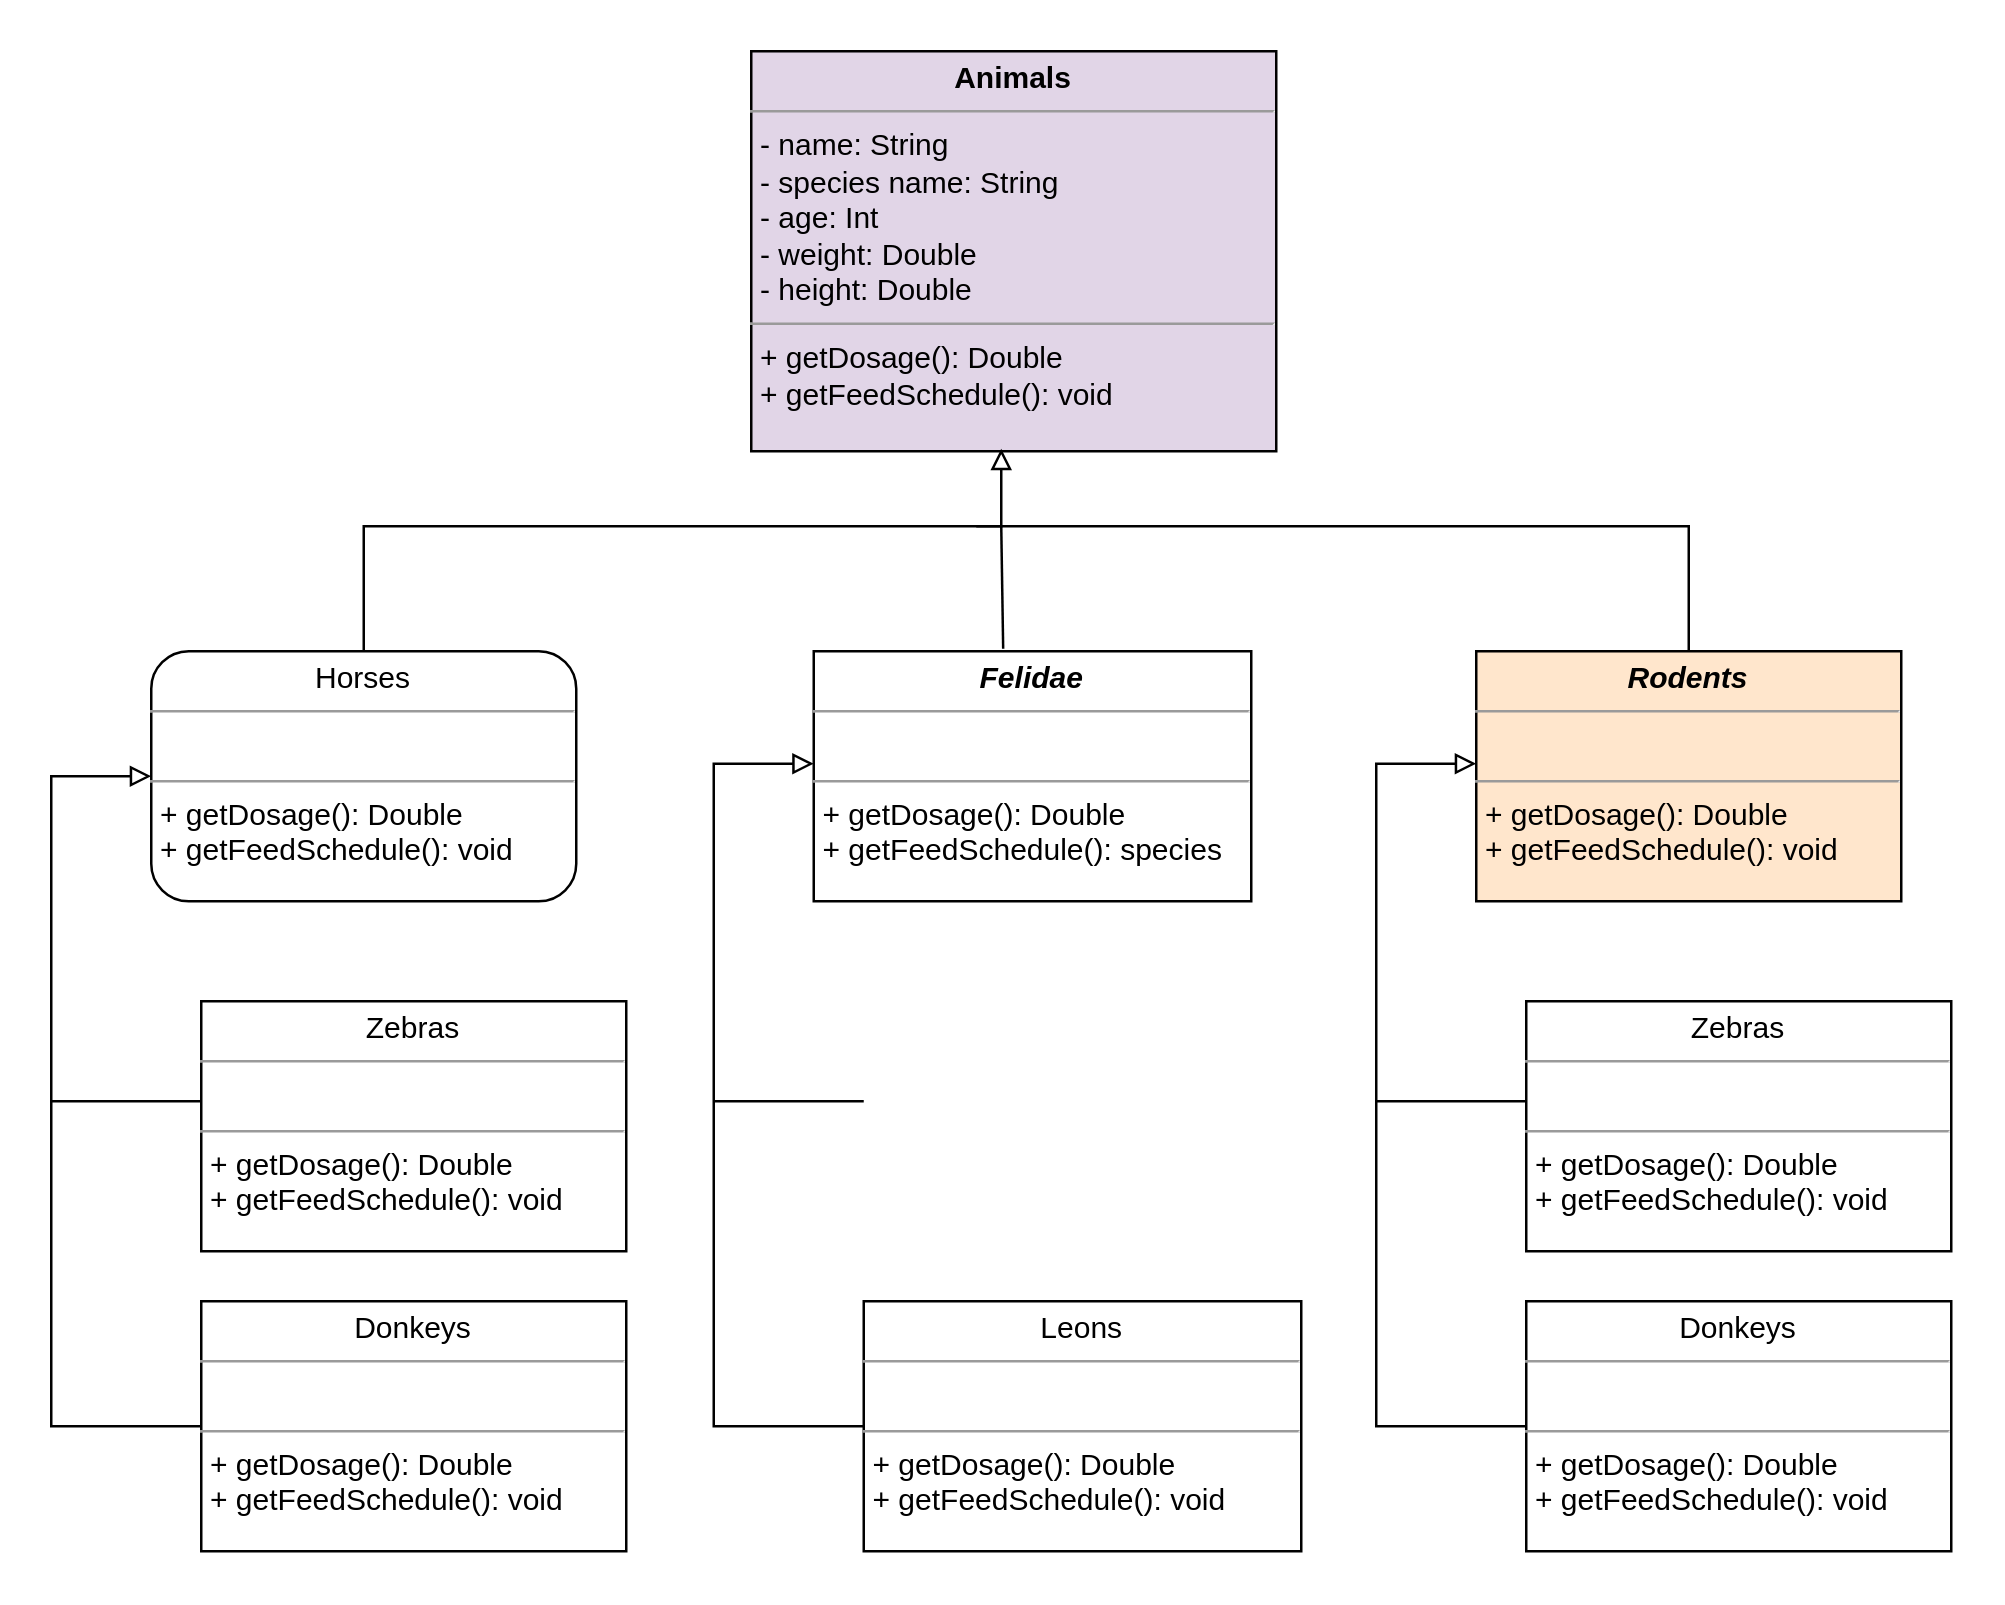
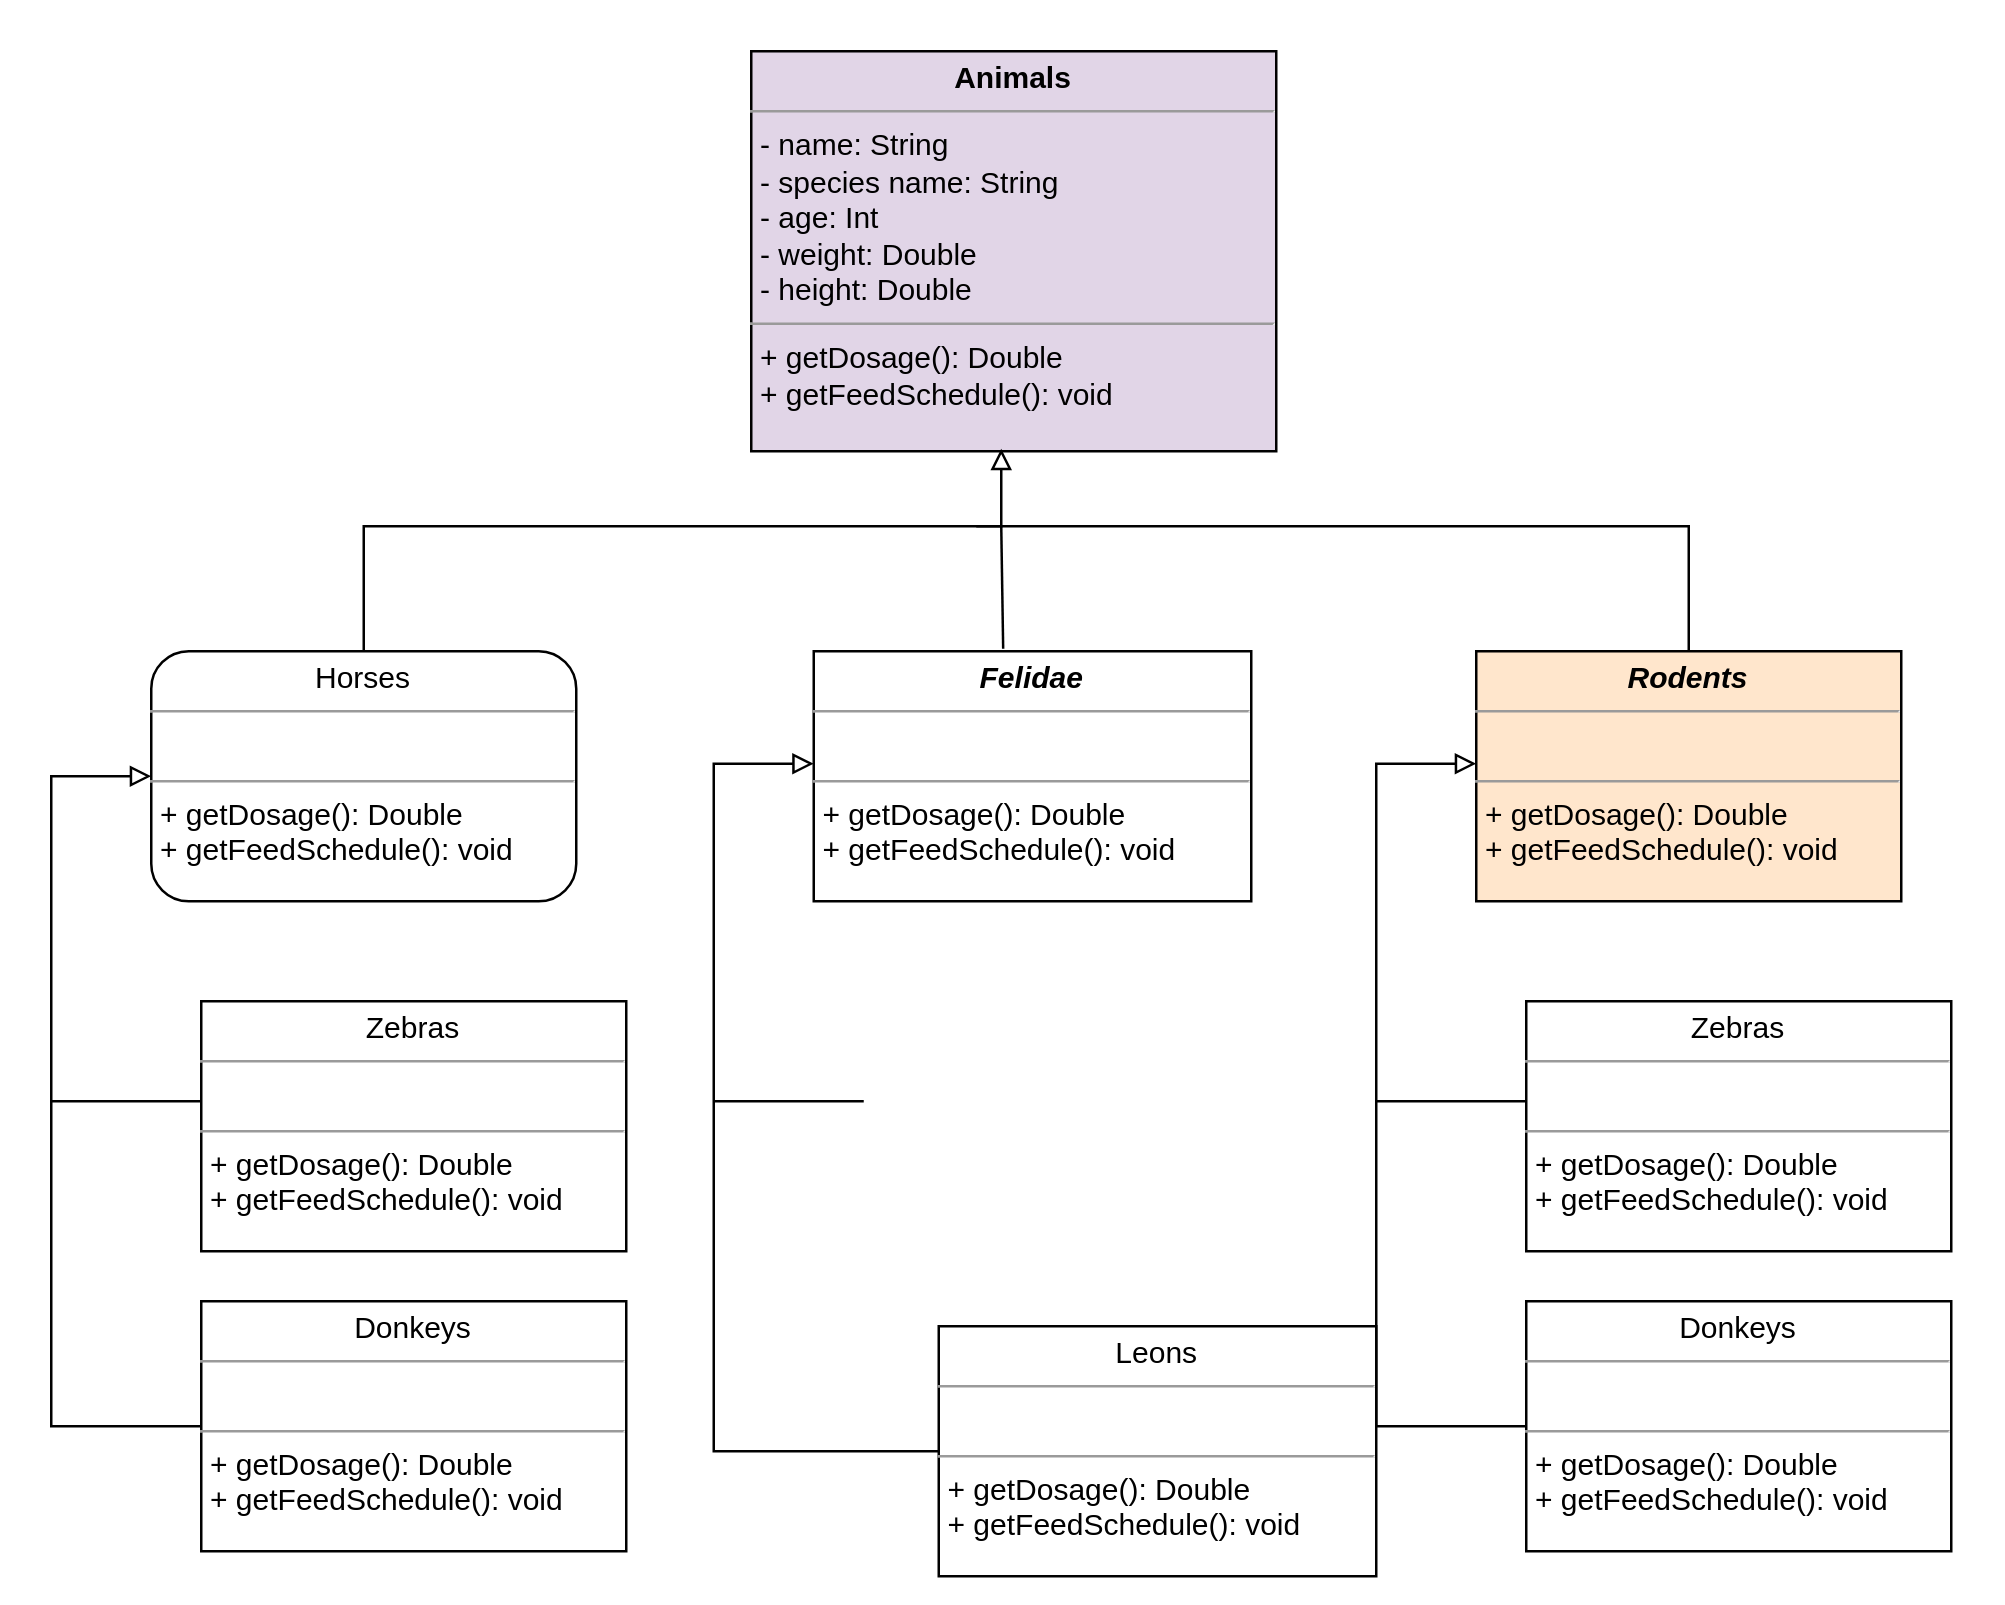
(1029, 705) -> (1004, 705)
(1083, 1426) -> (1158, 1451)
